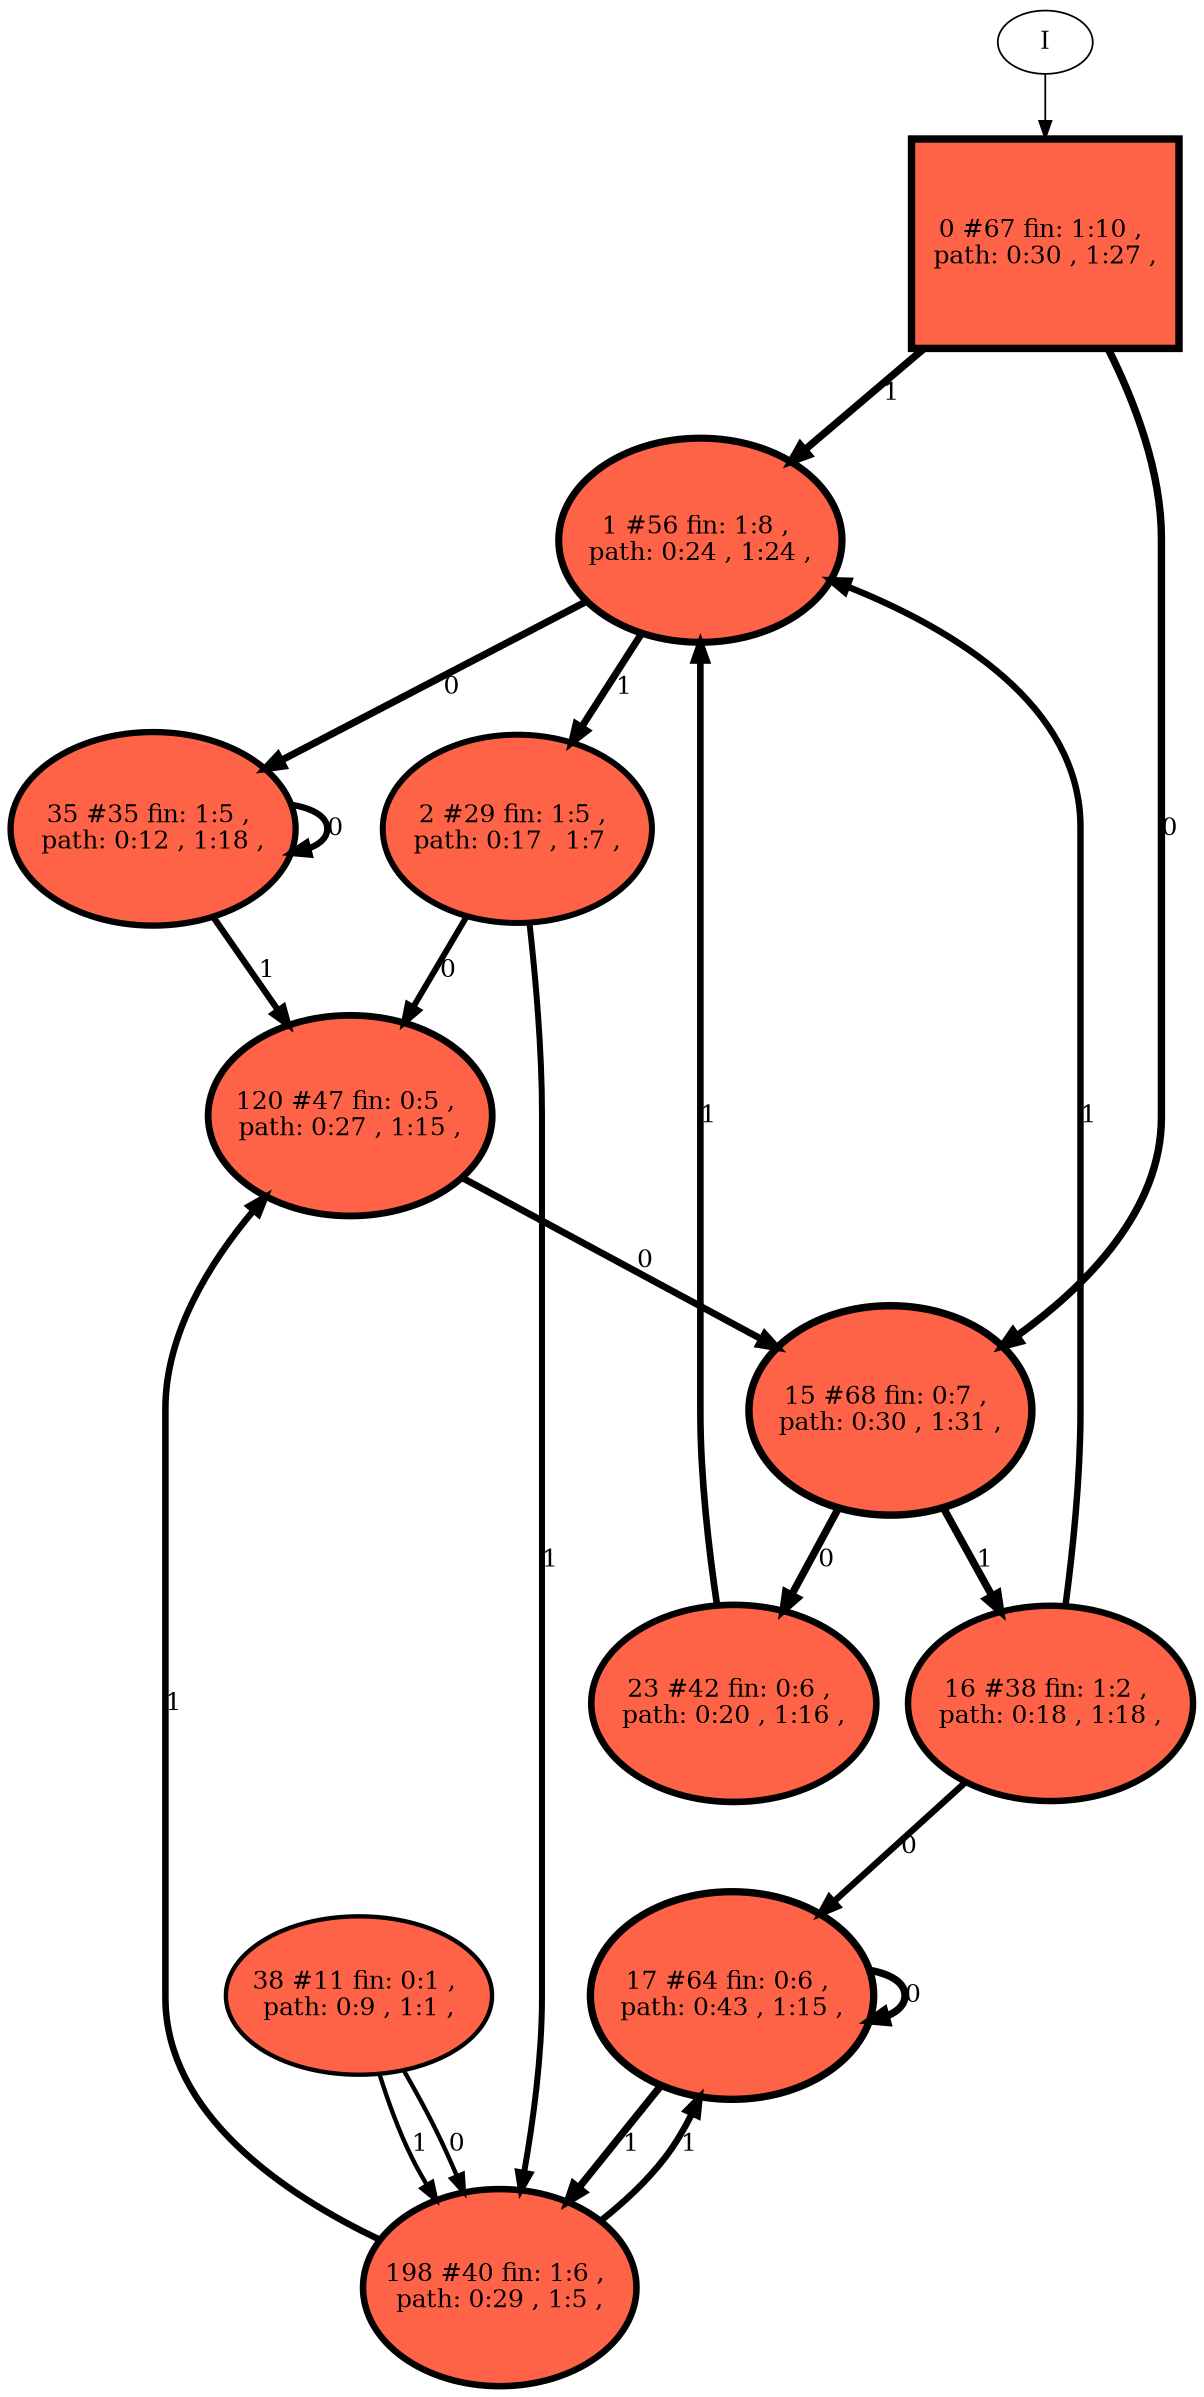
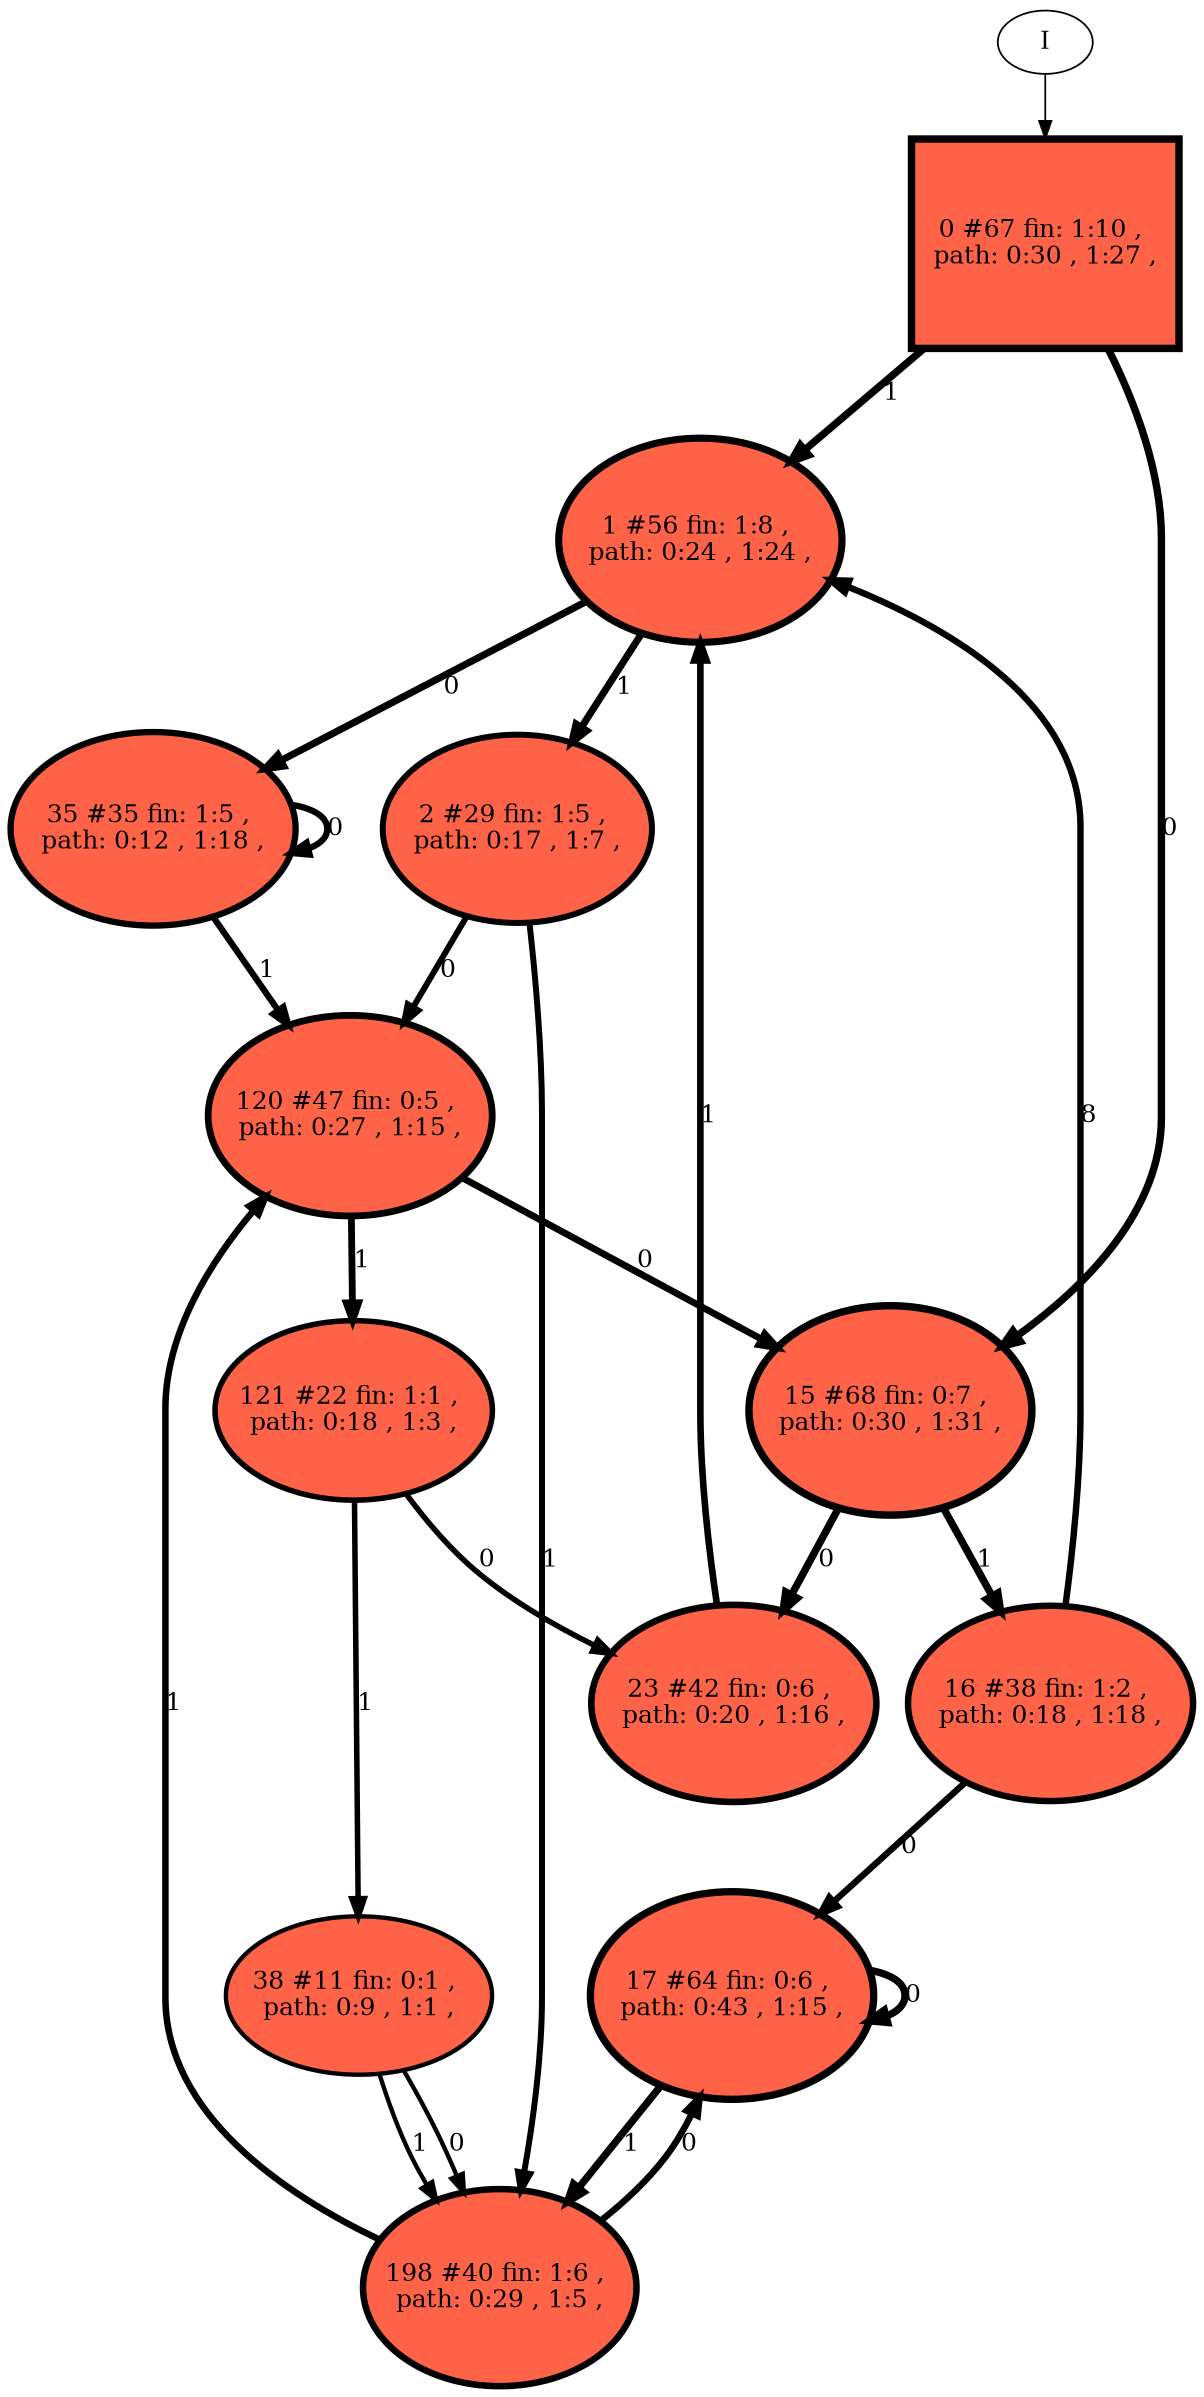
(1093, 1116) -> (1093, 1116)
none -> (354, 1410)
(693, 2144) -> (693, 2144)
